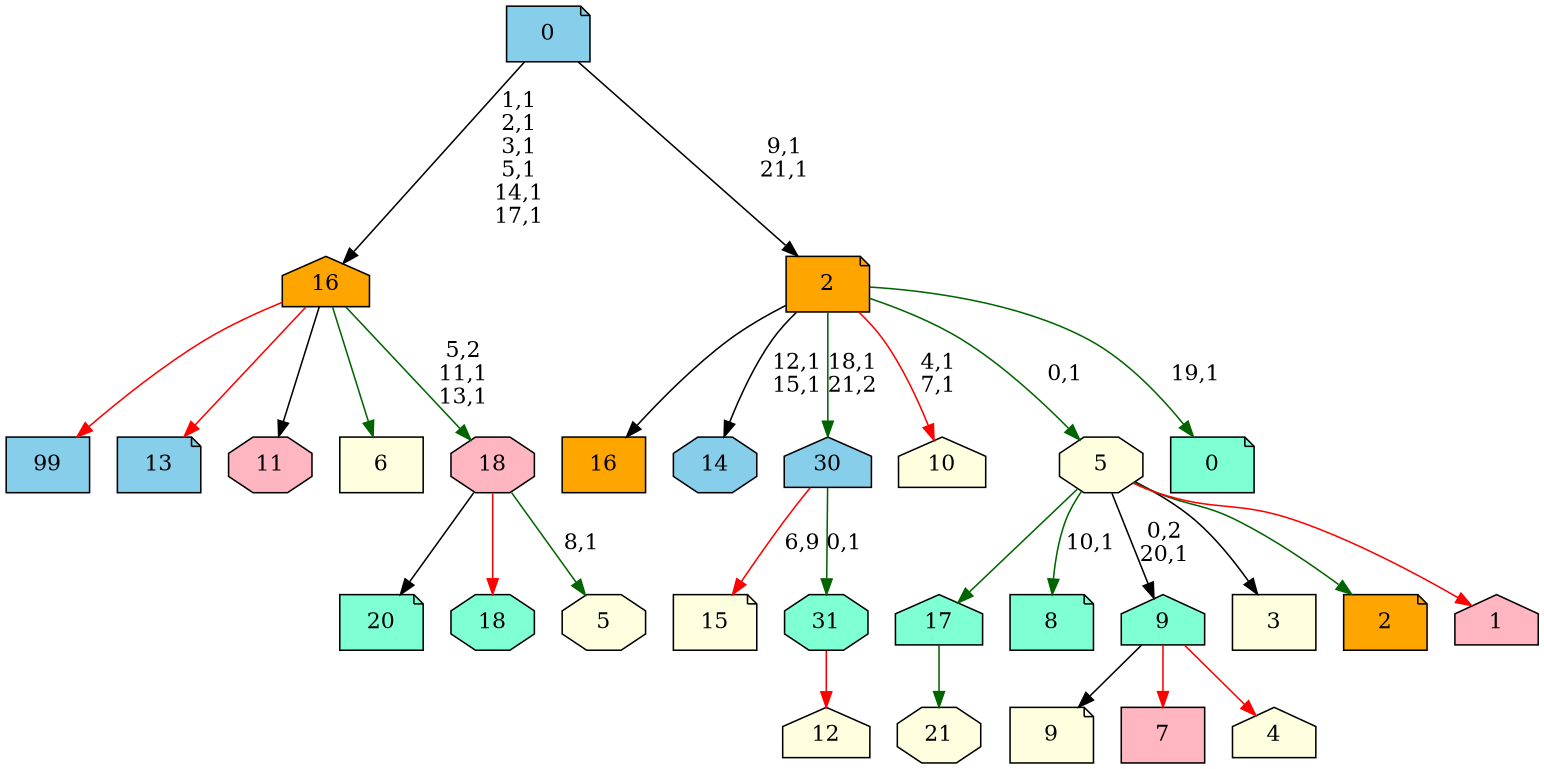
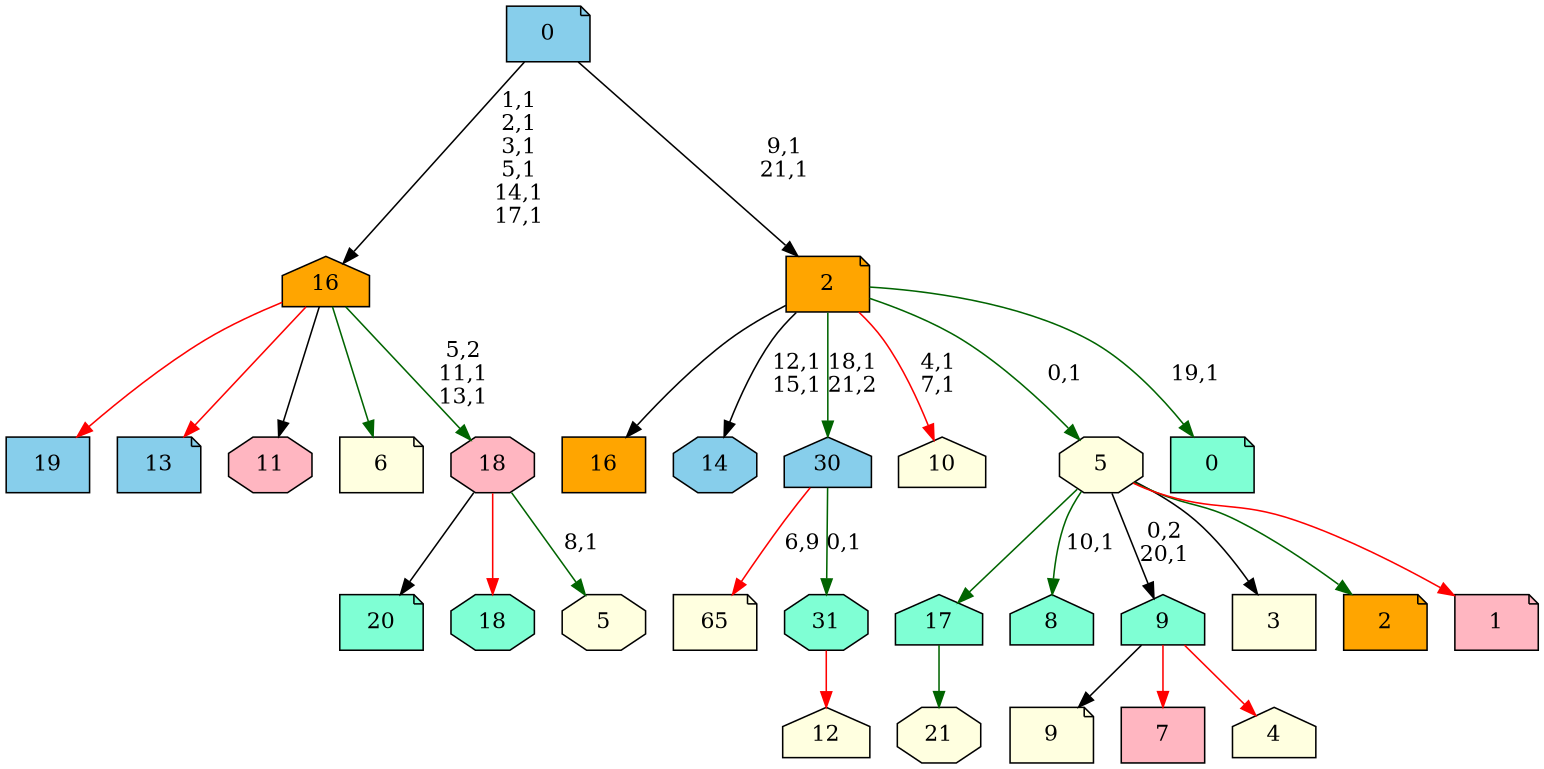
(48, 465) -> (48, 465)
(381, 465) -> (381, 465)
(715, 622) -> (715, 622)
(1052, 622) -> (1052, 622)
(1497, 622) -> (1497, 622)
